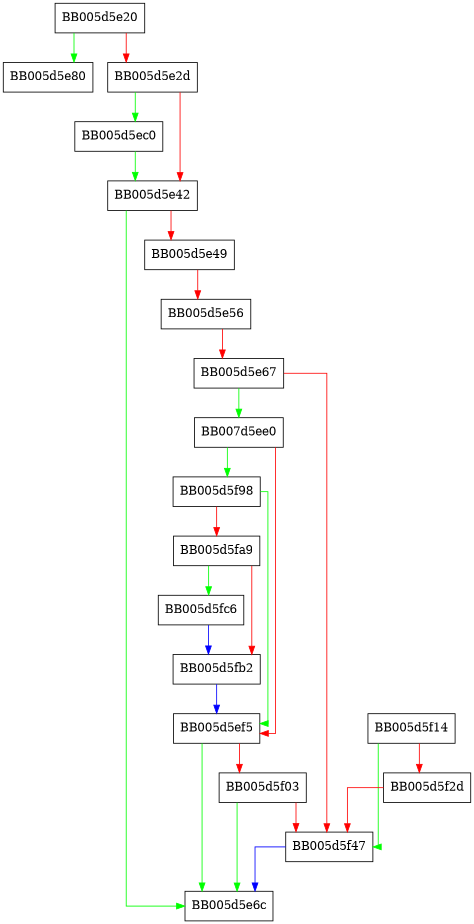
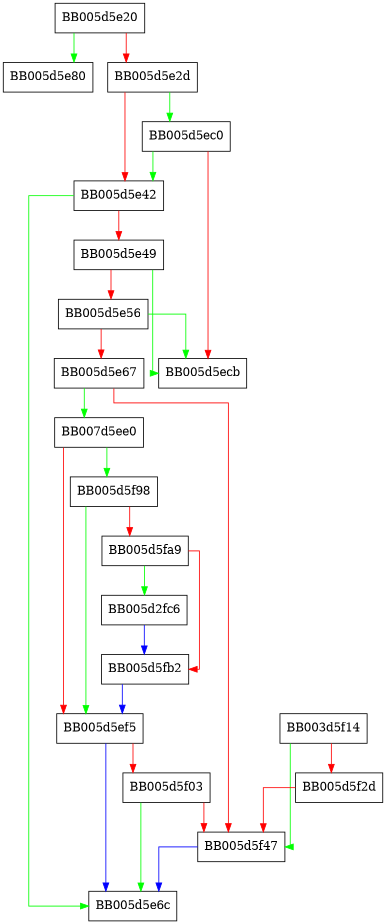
none -> (203, 373)
(201, 610) -> (144, 610)
(412, 728) -> (324, 728)
(202, 813) -> (106, 813)
